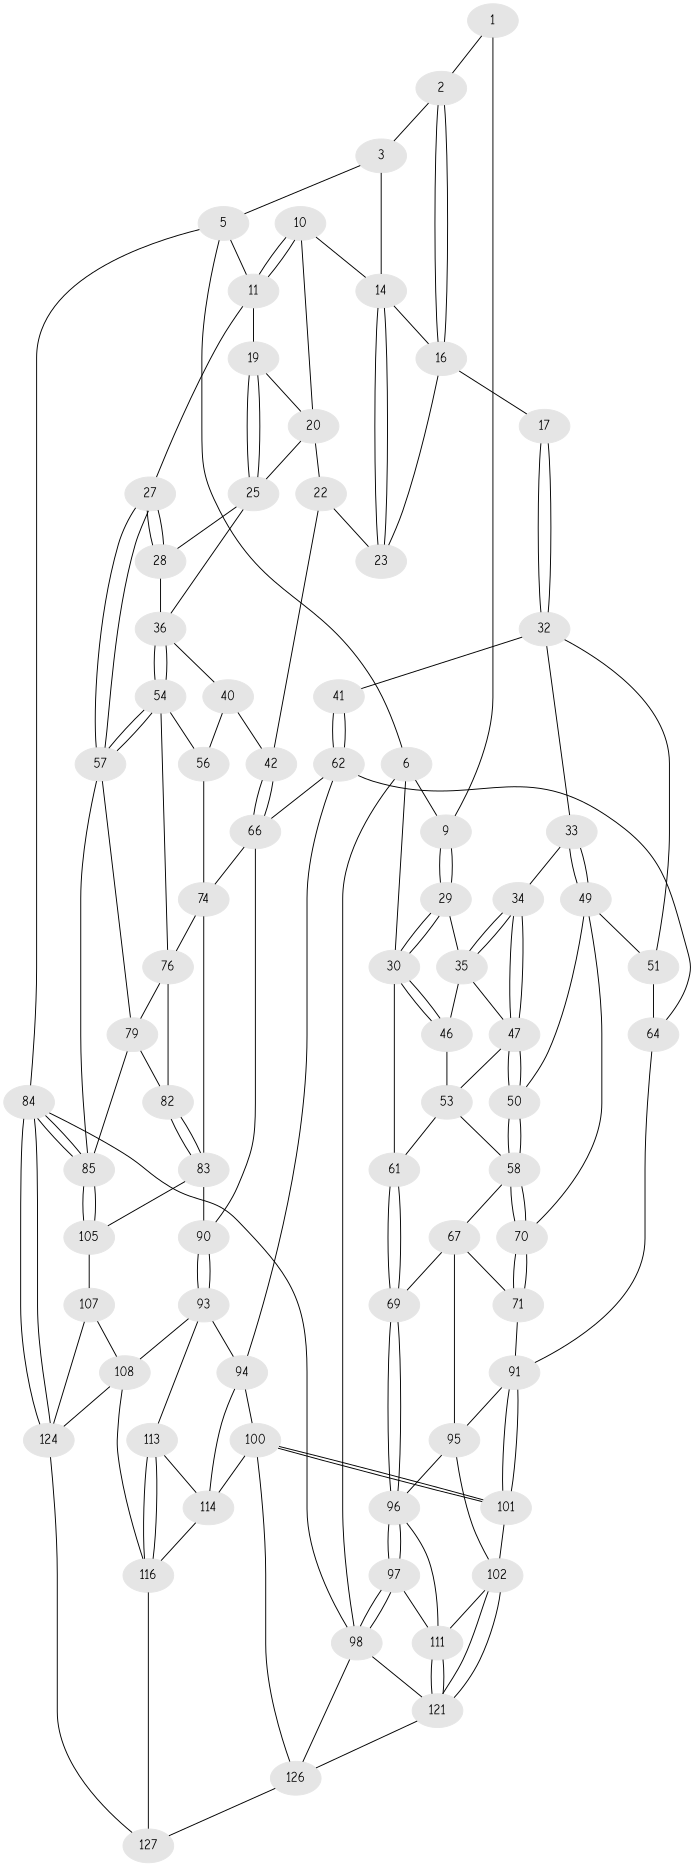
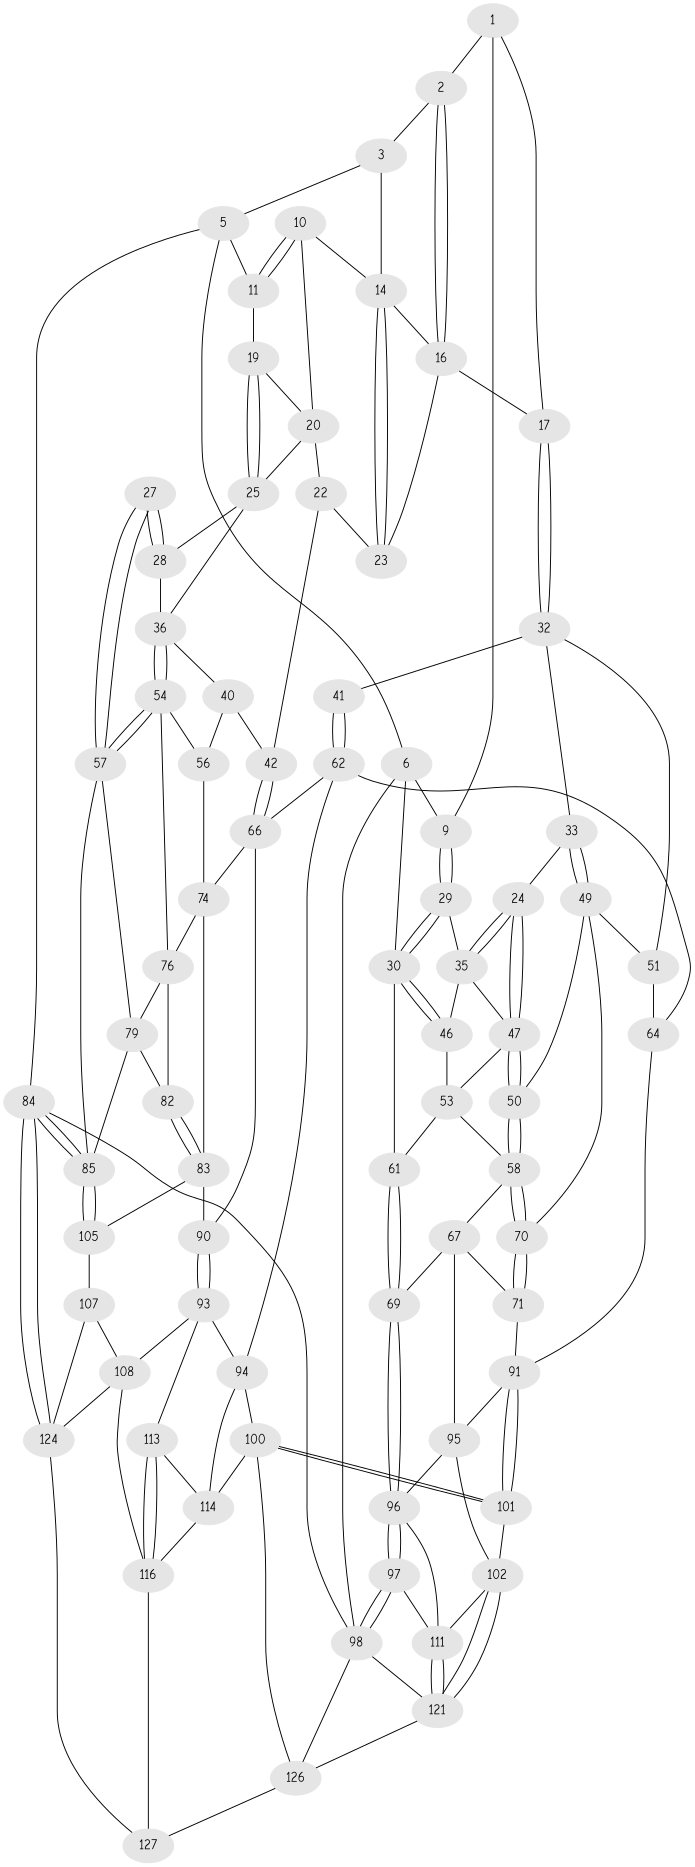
none -> (536, 220)
(195, 389) -> none
(518, 899) -> (518, 899)
